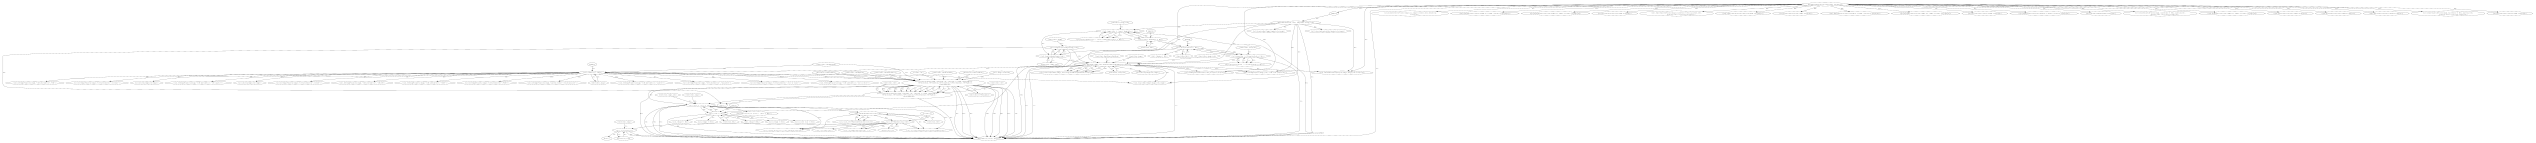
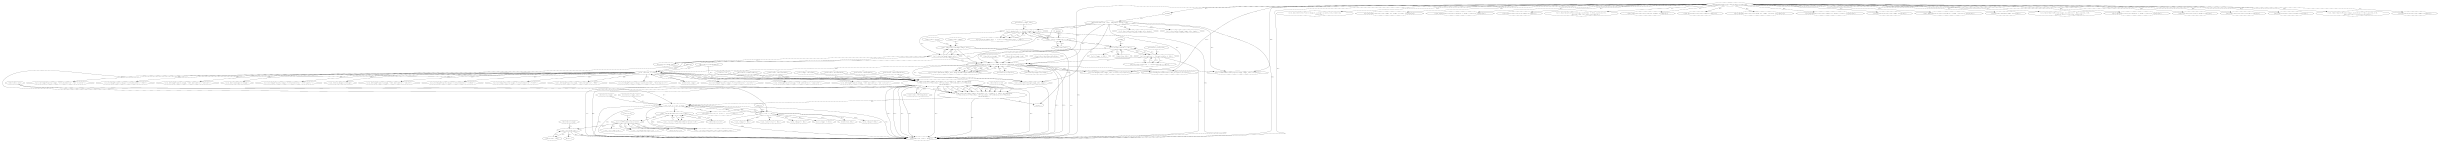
none -> (933, 39)
(783, 130) -> none
